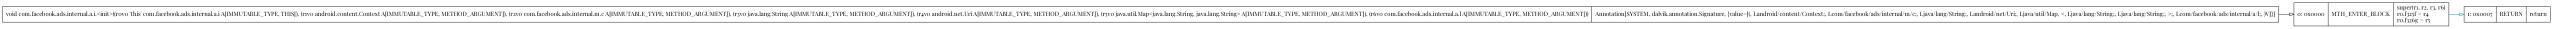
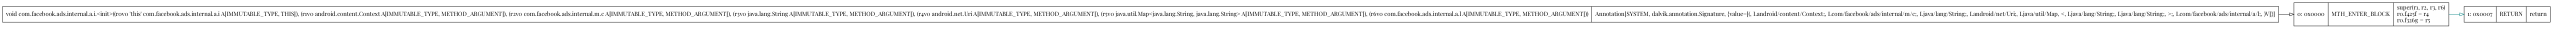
(2413, 14) -> (2413, 14)
